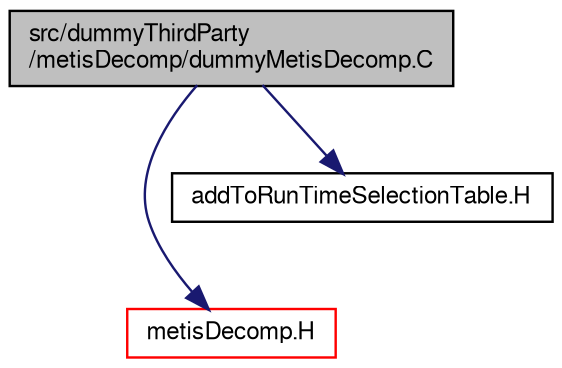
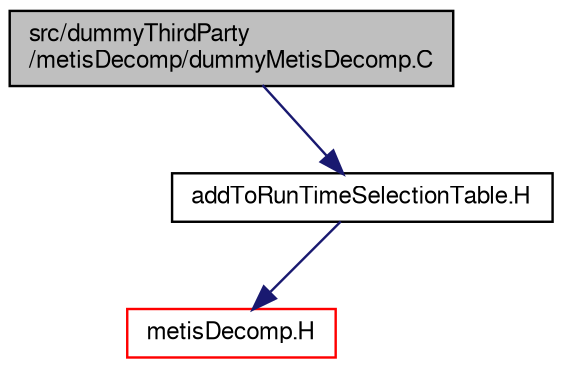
(145, 188) -> (306, 257)
